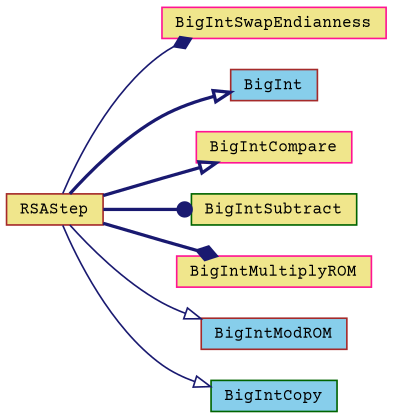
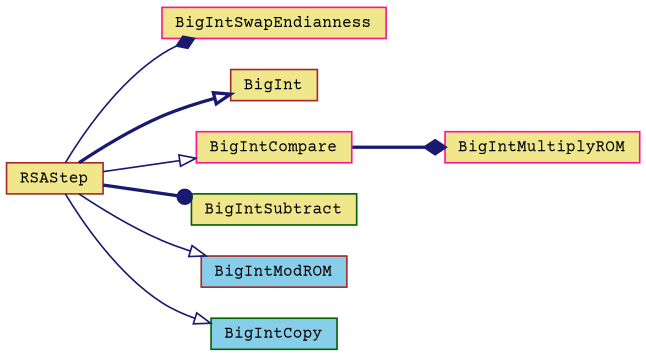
(274, 85) -> (274, 85)
(152, 181) -> (142, 166)
(150, 237) -> (388, 147)
